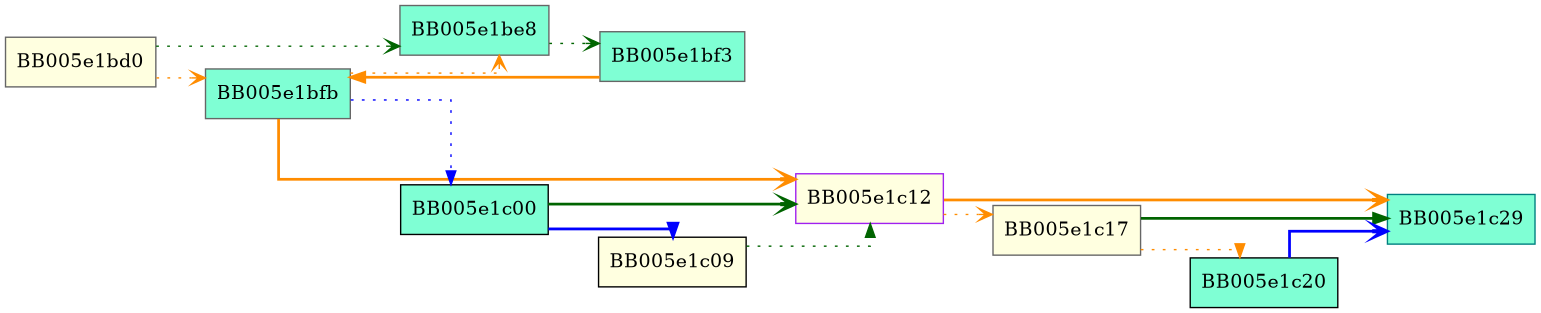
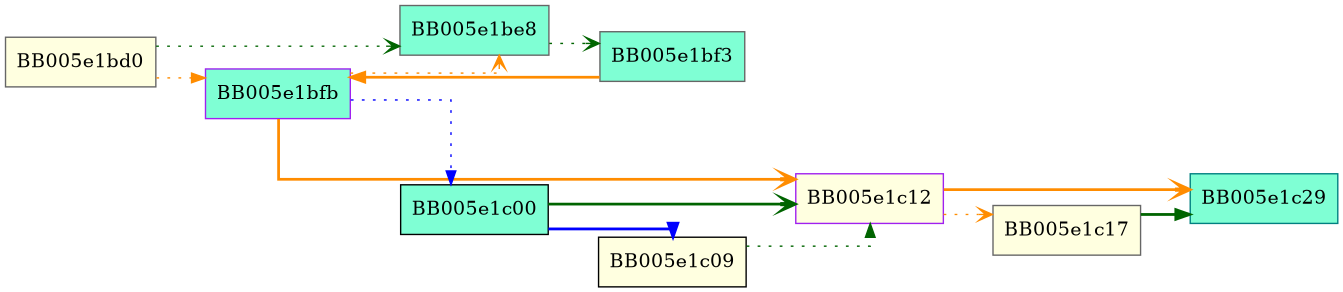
(174, 78) -> (174, 78)
(278, 94) -> (278, 94)
(1264, 283) -> none
